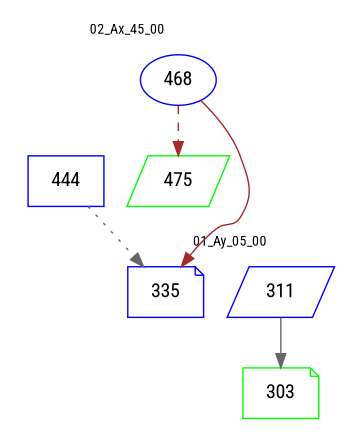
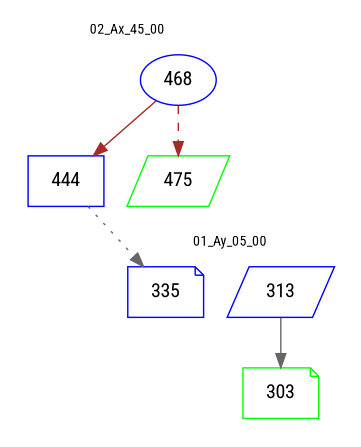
(249, 185) -> (130, 124)
(281, 292) -> (281, 292)
